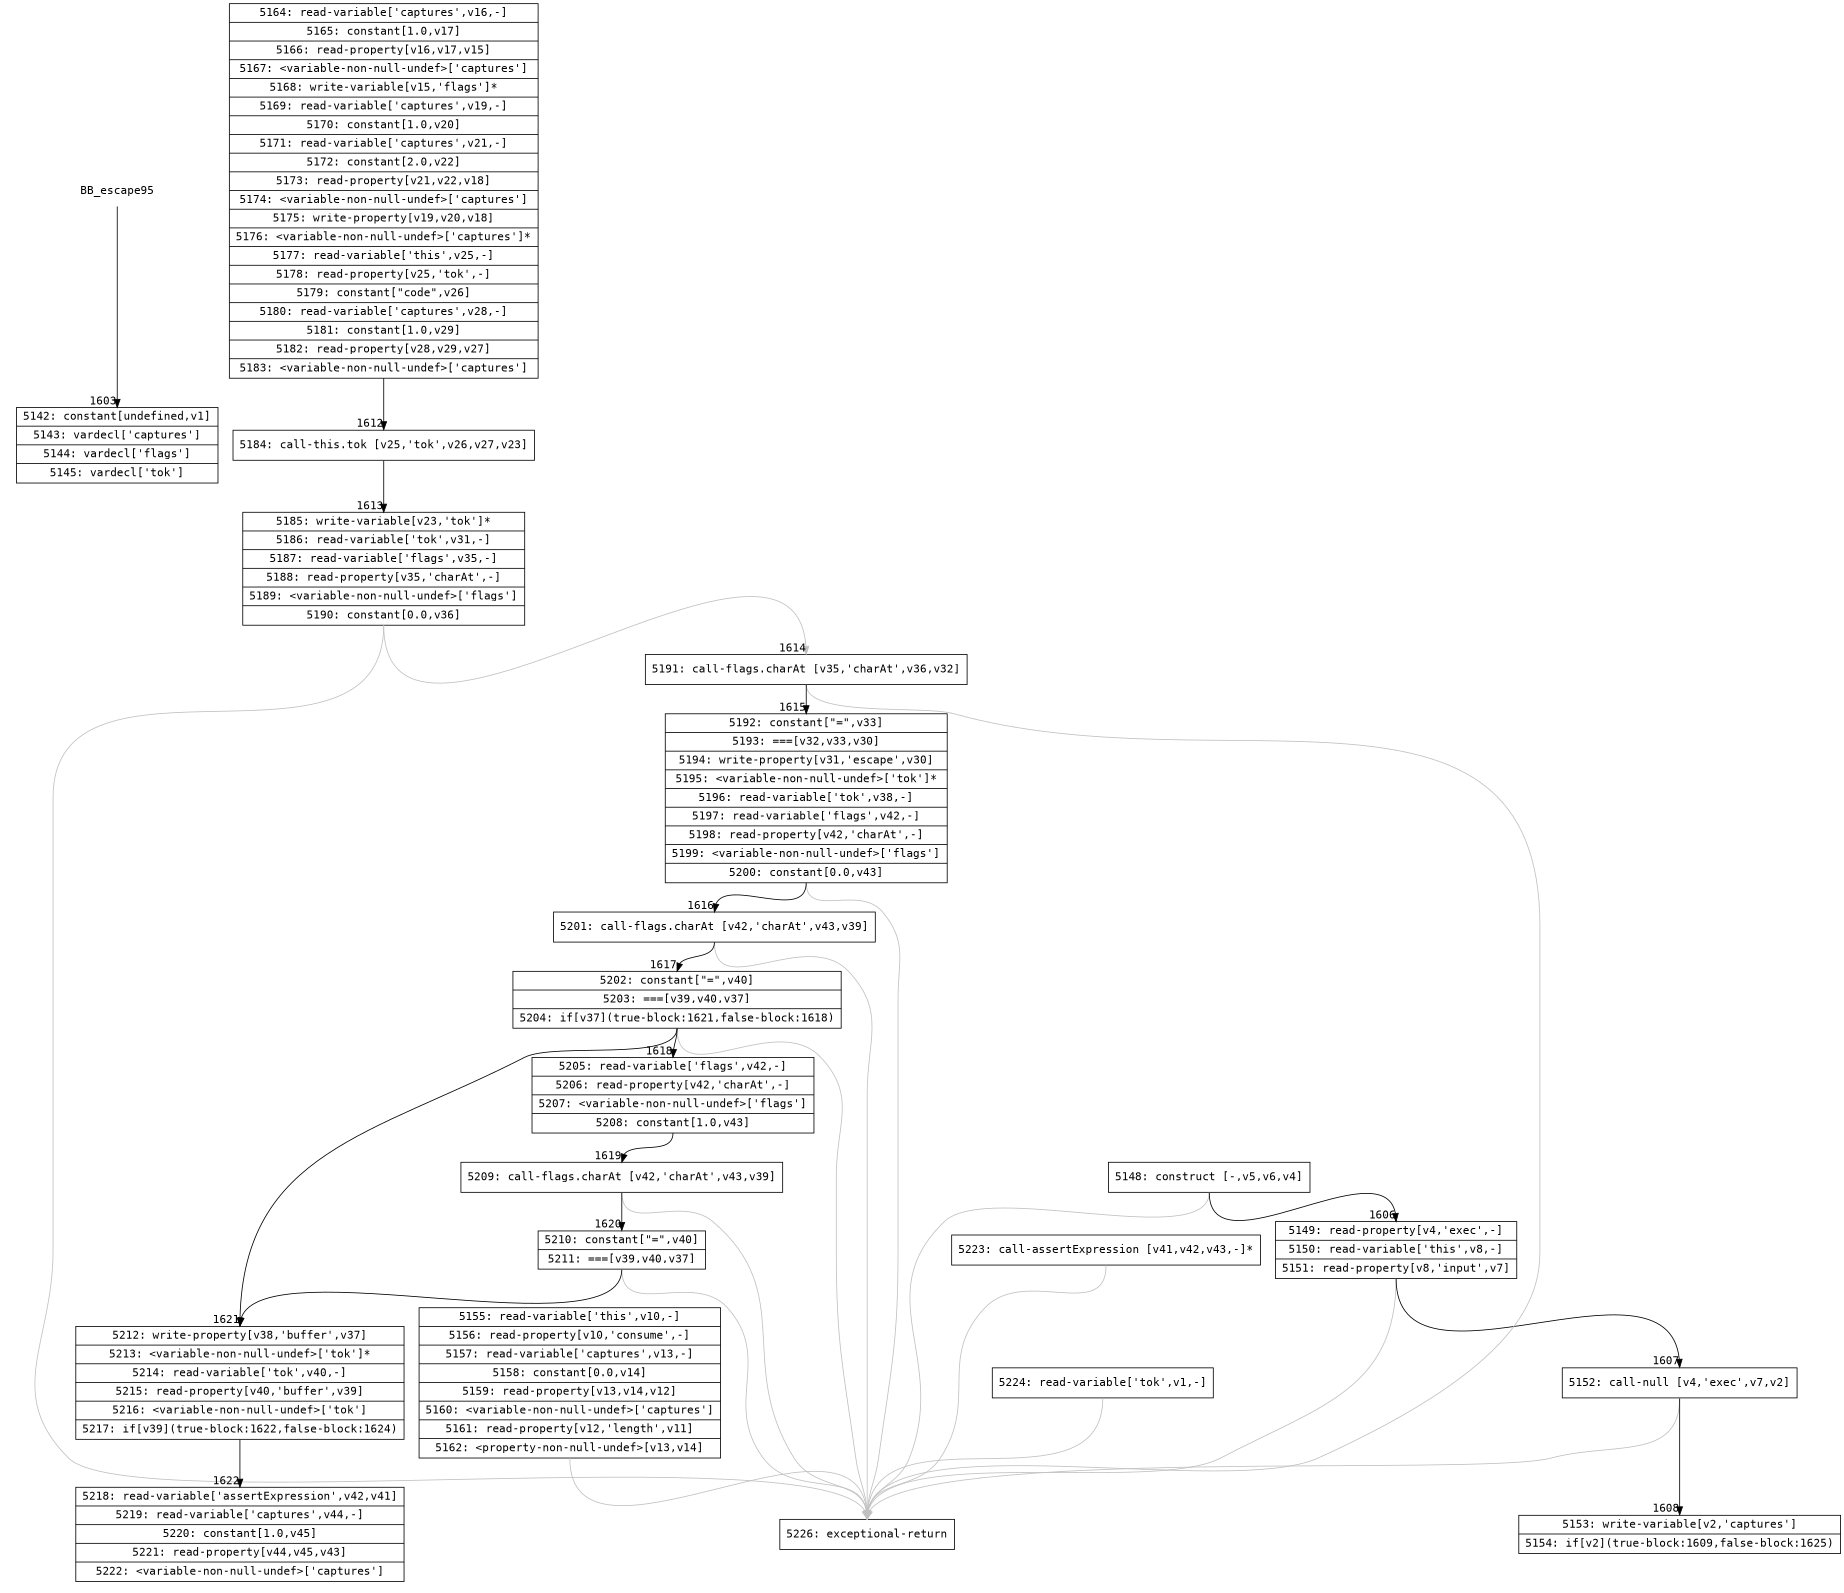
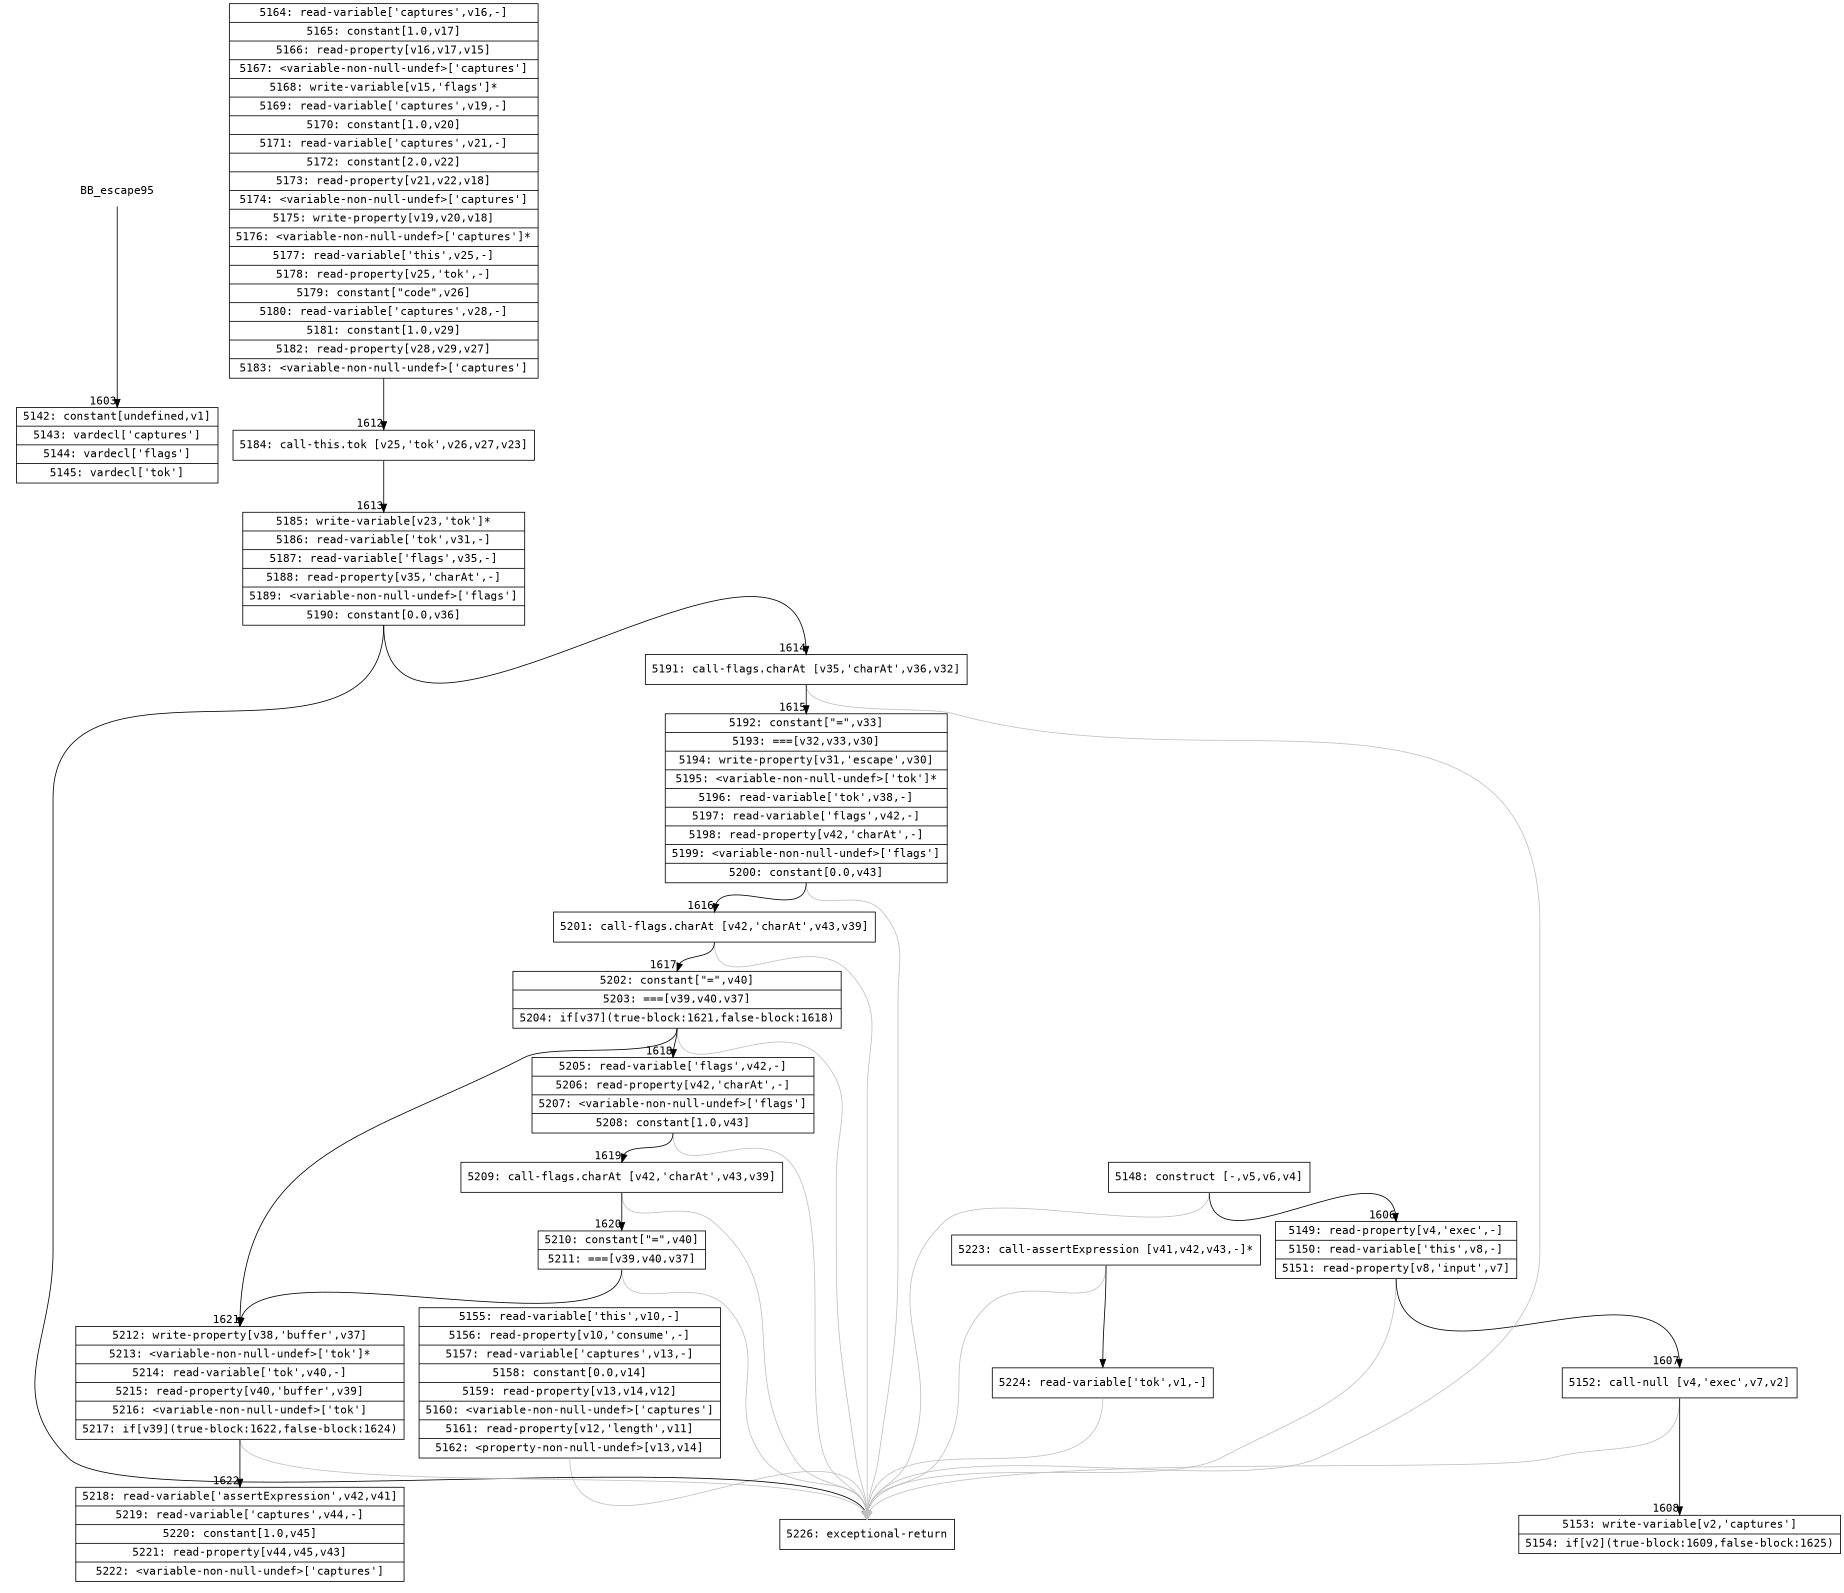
(591, 641) -> (591, 641)
none -> (814, 1275)
none -> (1105, 1312)
(44, 1325) -> (44, 1325)
none -> (391, 1475)
